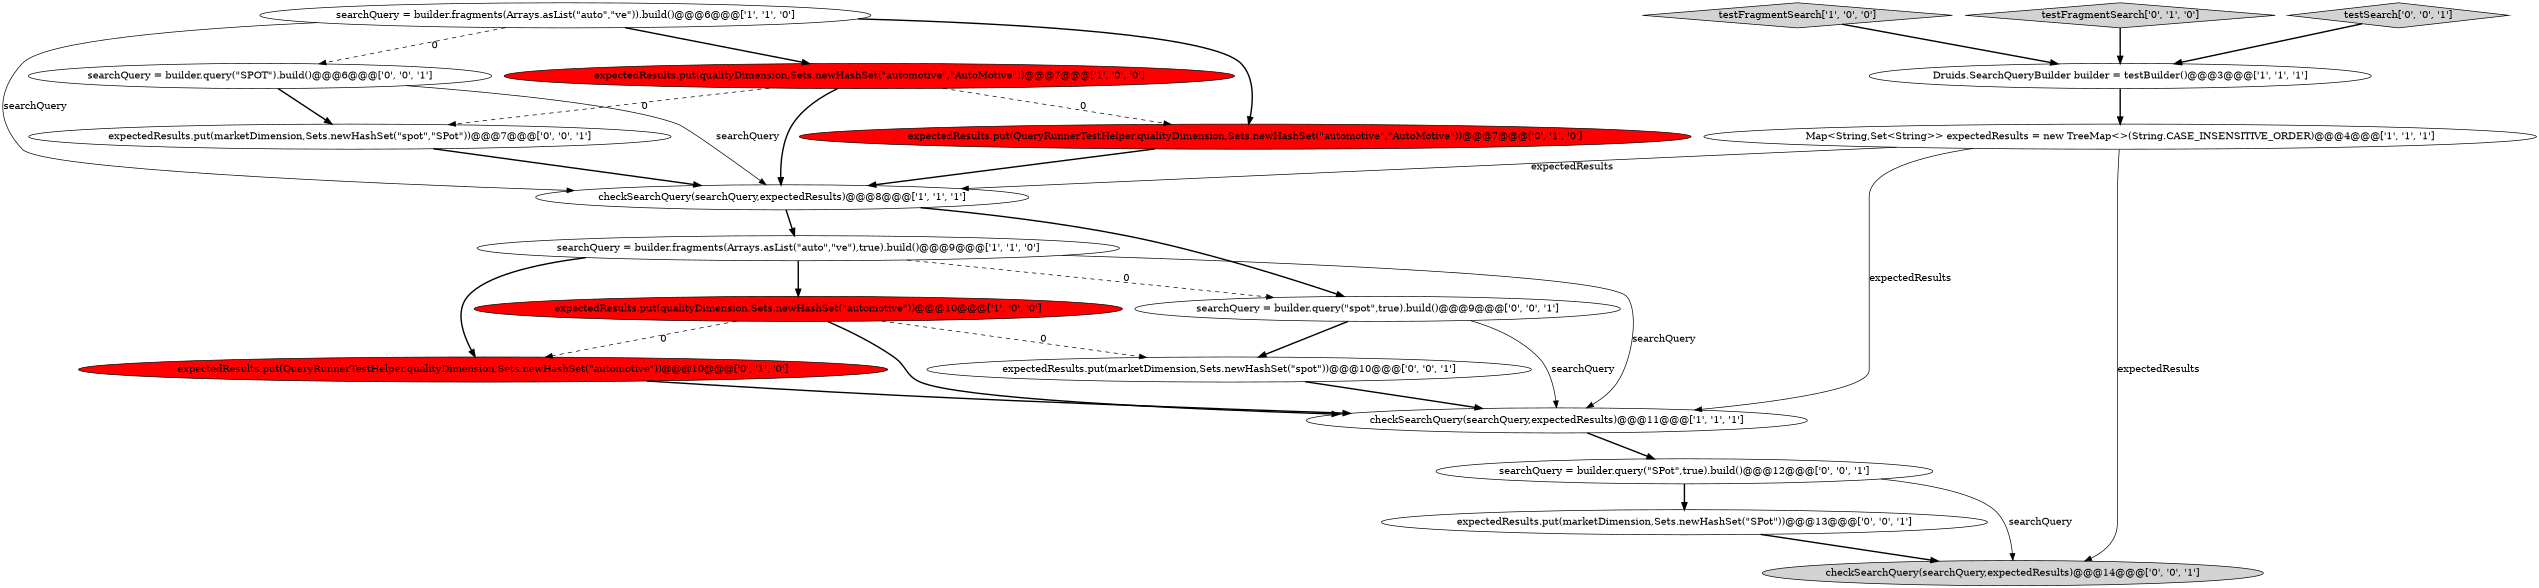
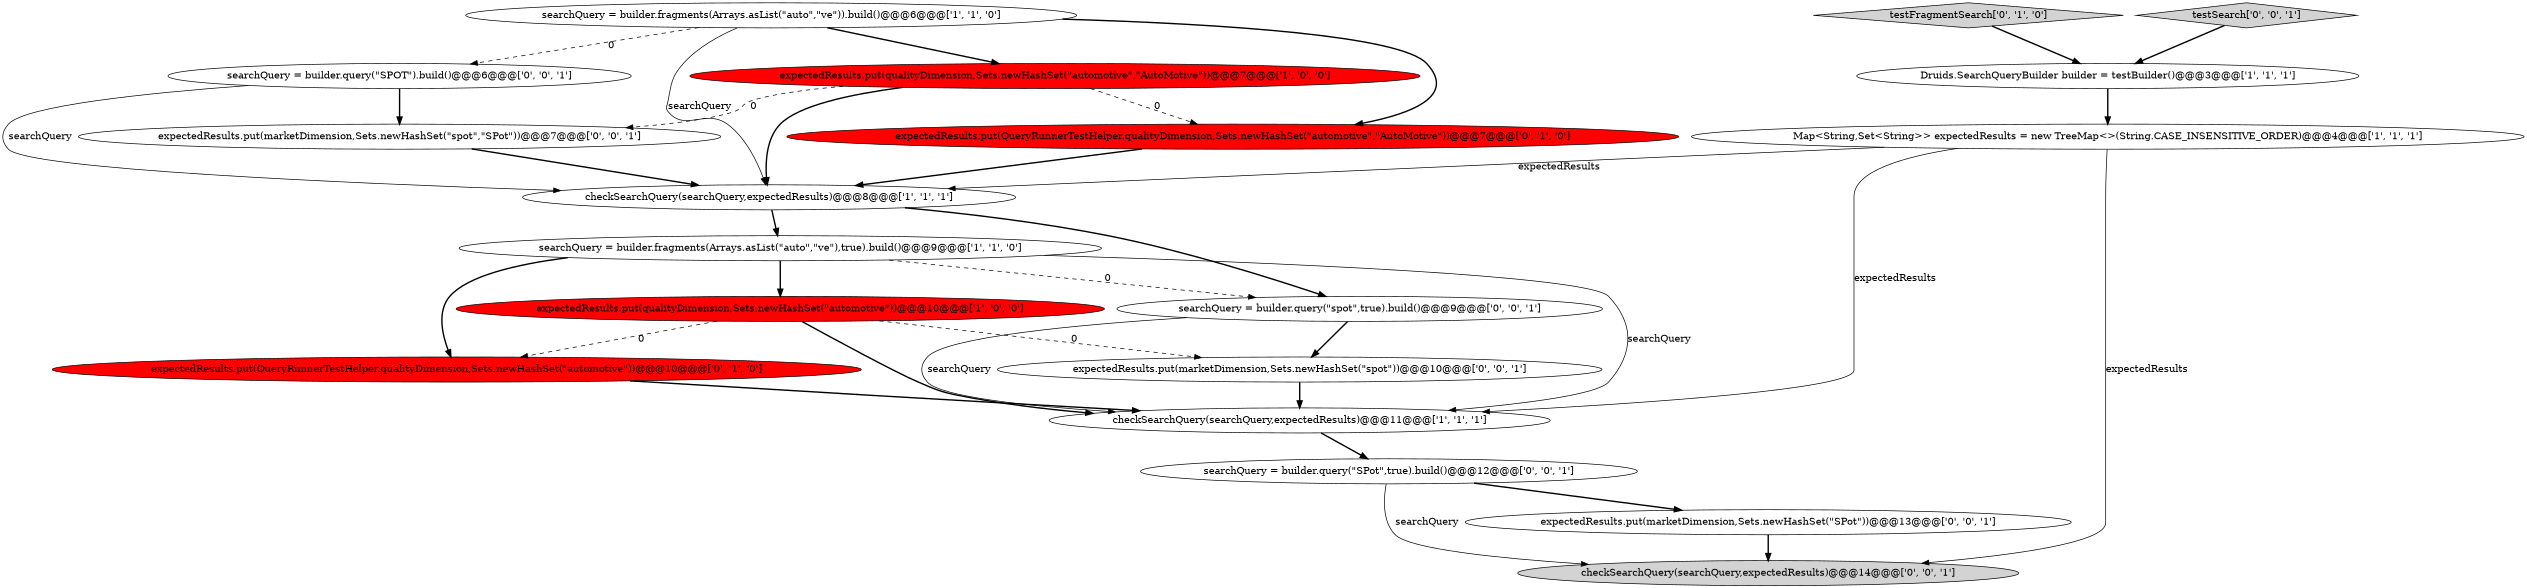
(1797, 15) -> none
